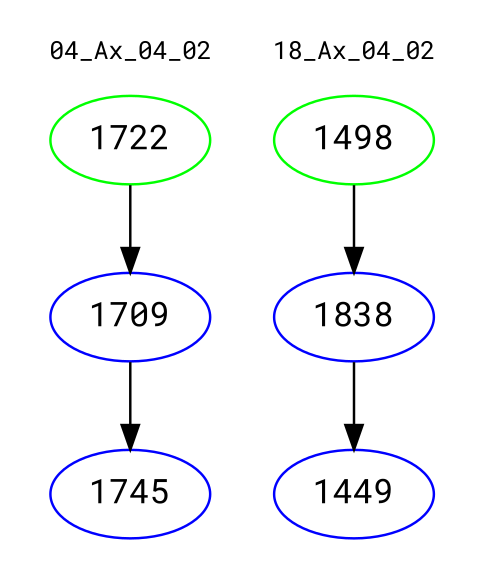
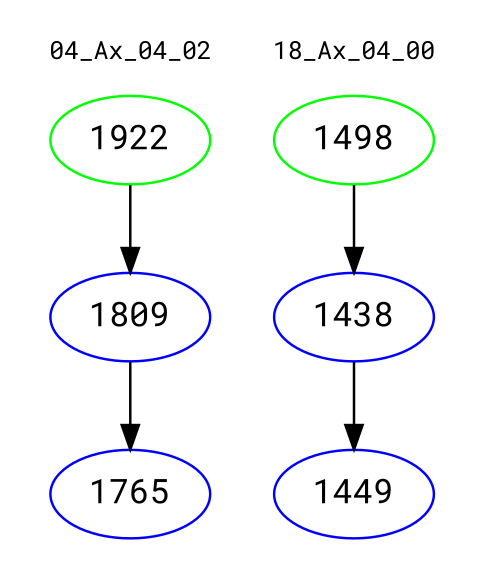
(355, 53) -> (355, 53)
(130, 140) -> (130, 140)
(130, 317) -> (130, 317)
(354, 317) -> (354, 317)
(130, 494) -> (130, 494)
